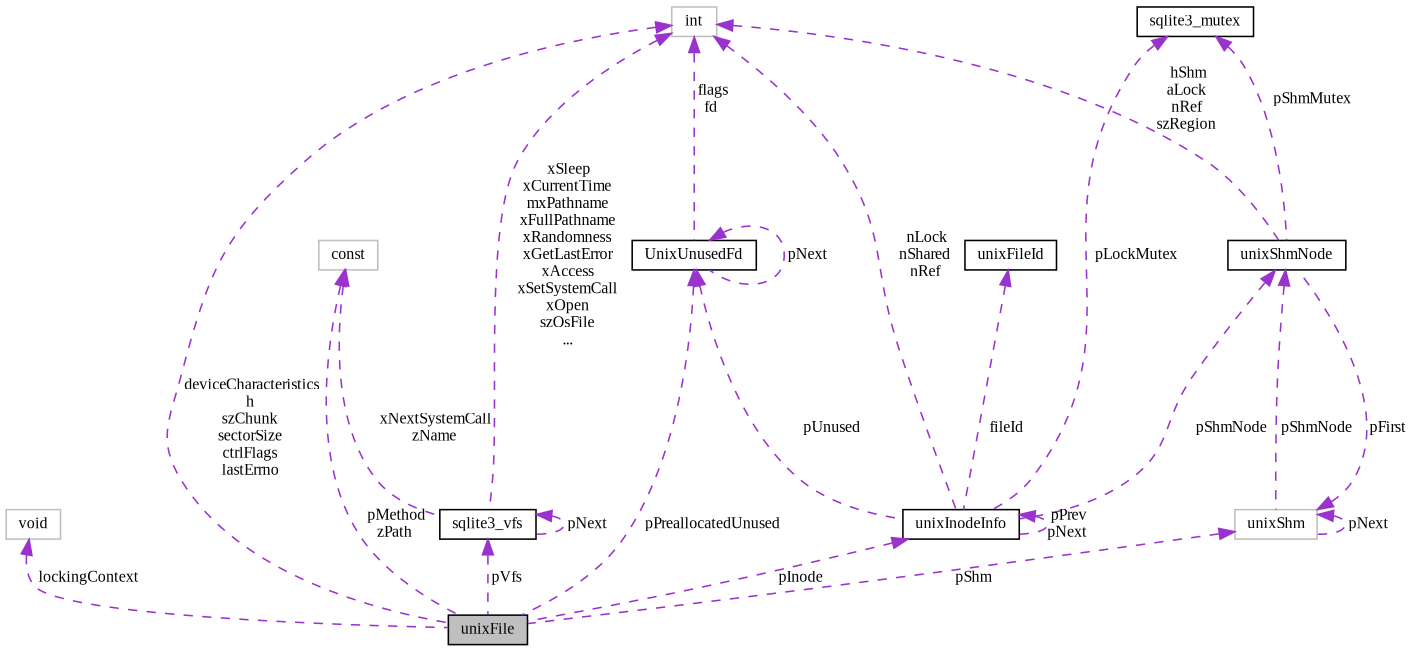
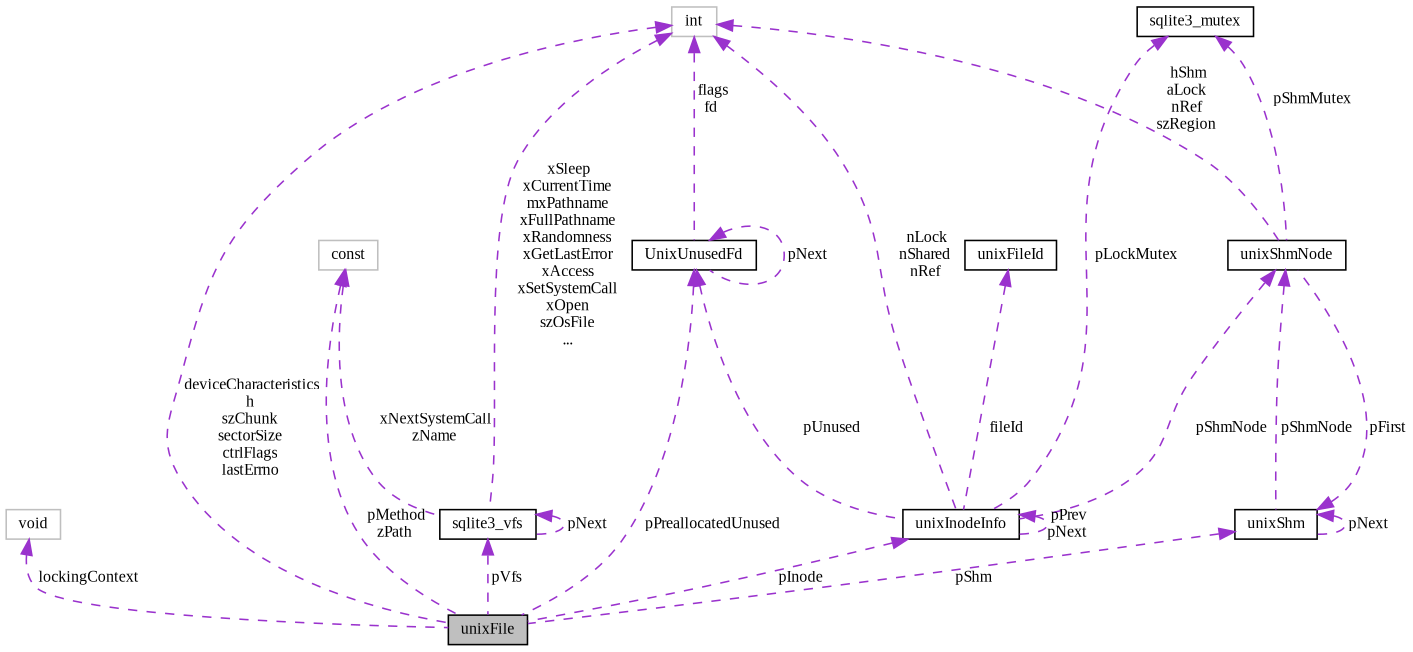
(1276, 524) -> (1276, 524)
